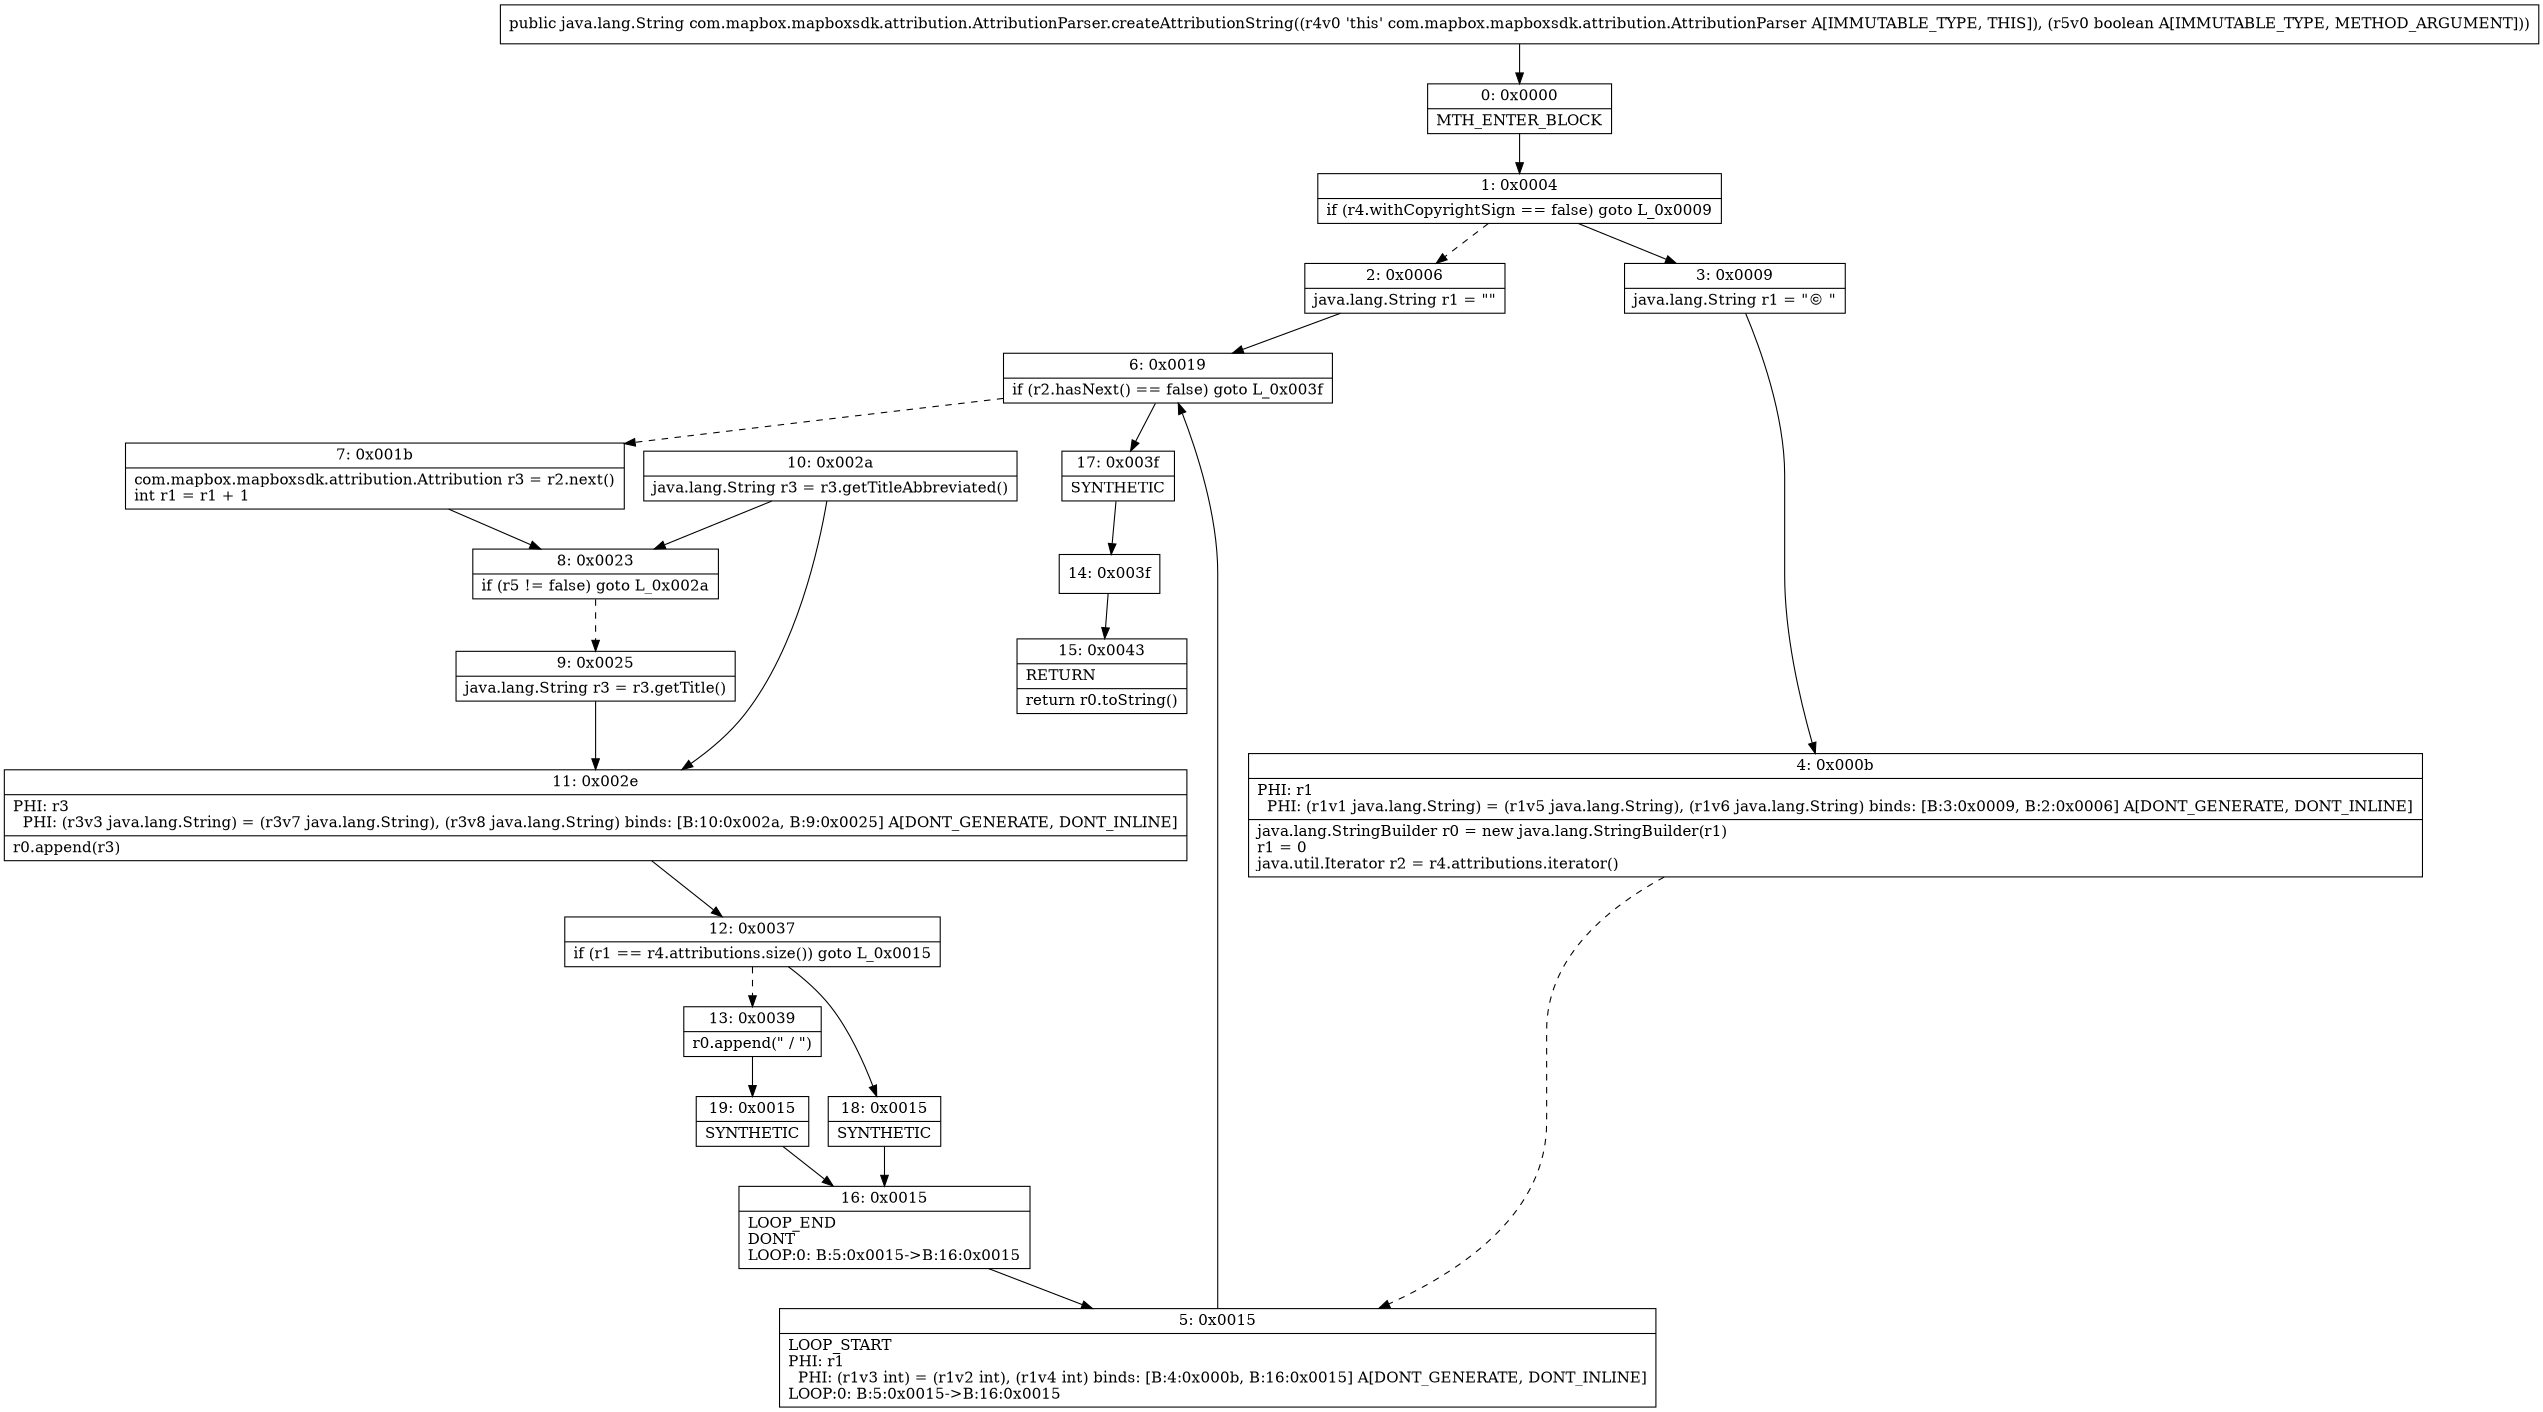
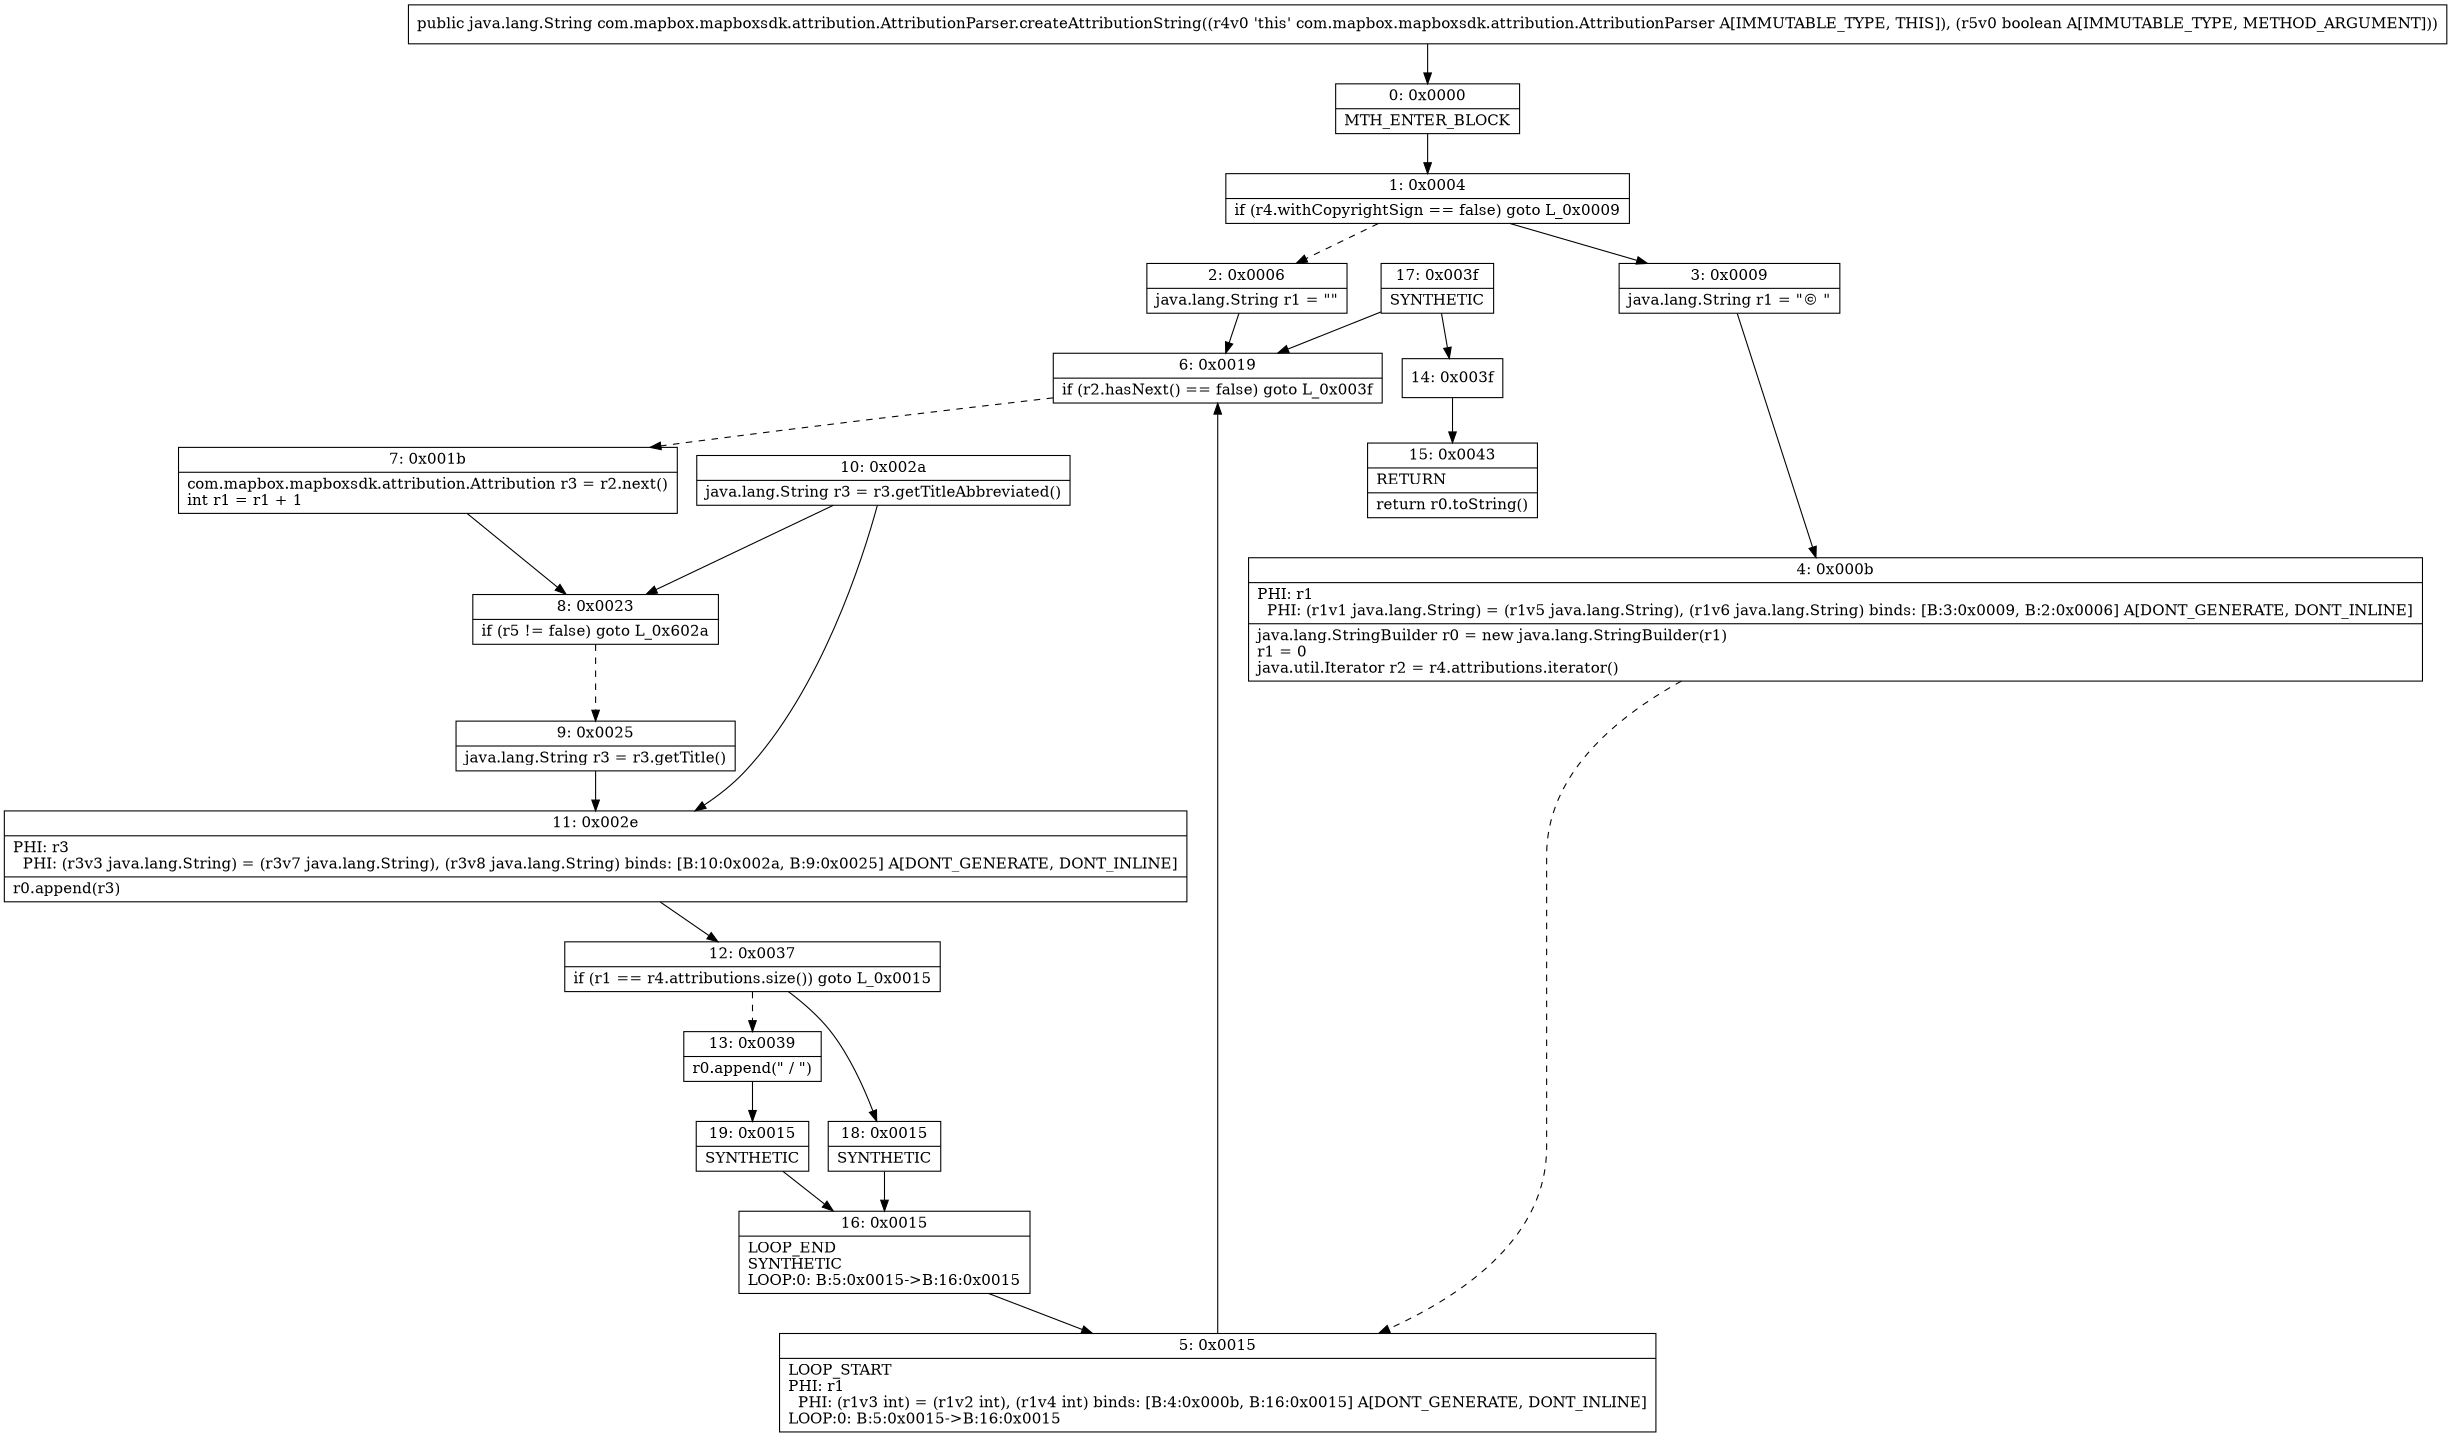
(1145, 422) -> (1335, 330)
(596, 586) -> (596, 631)
(771, 1239) -> (795, 1264)
